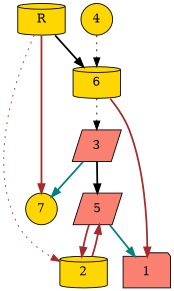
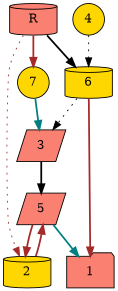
(41, 19) -> (33, 19)
(70, 176) -> (37, 110)
